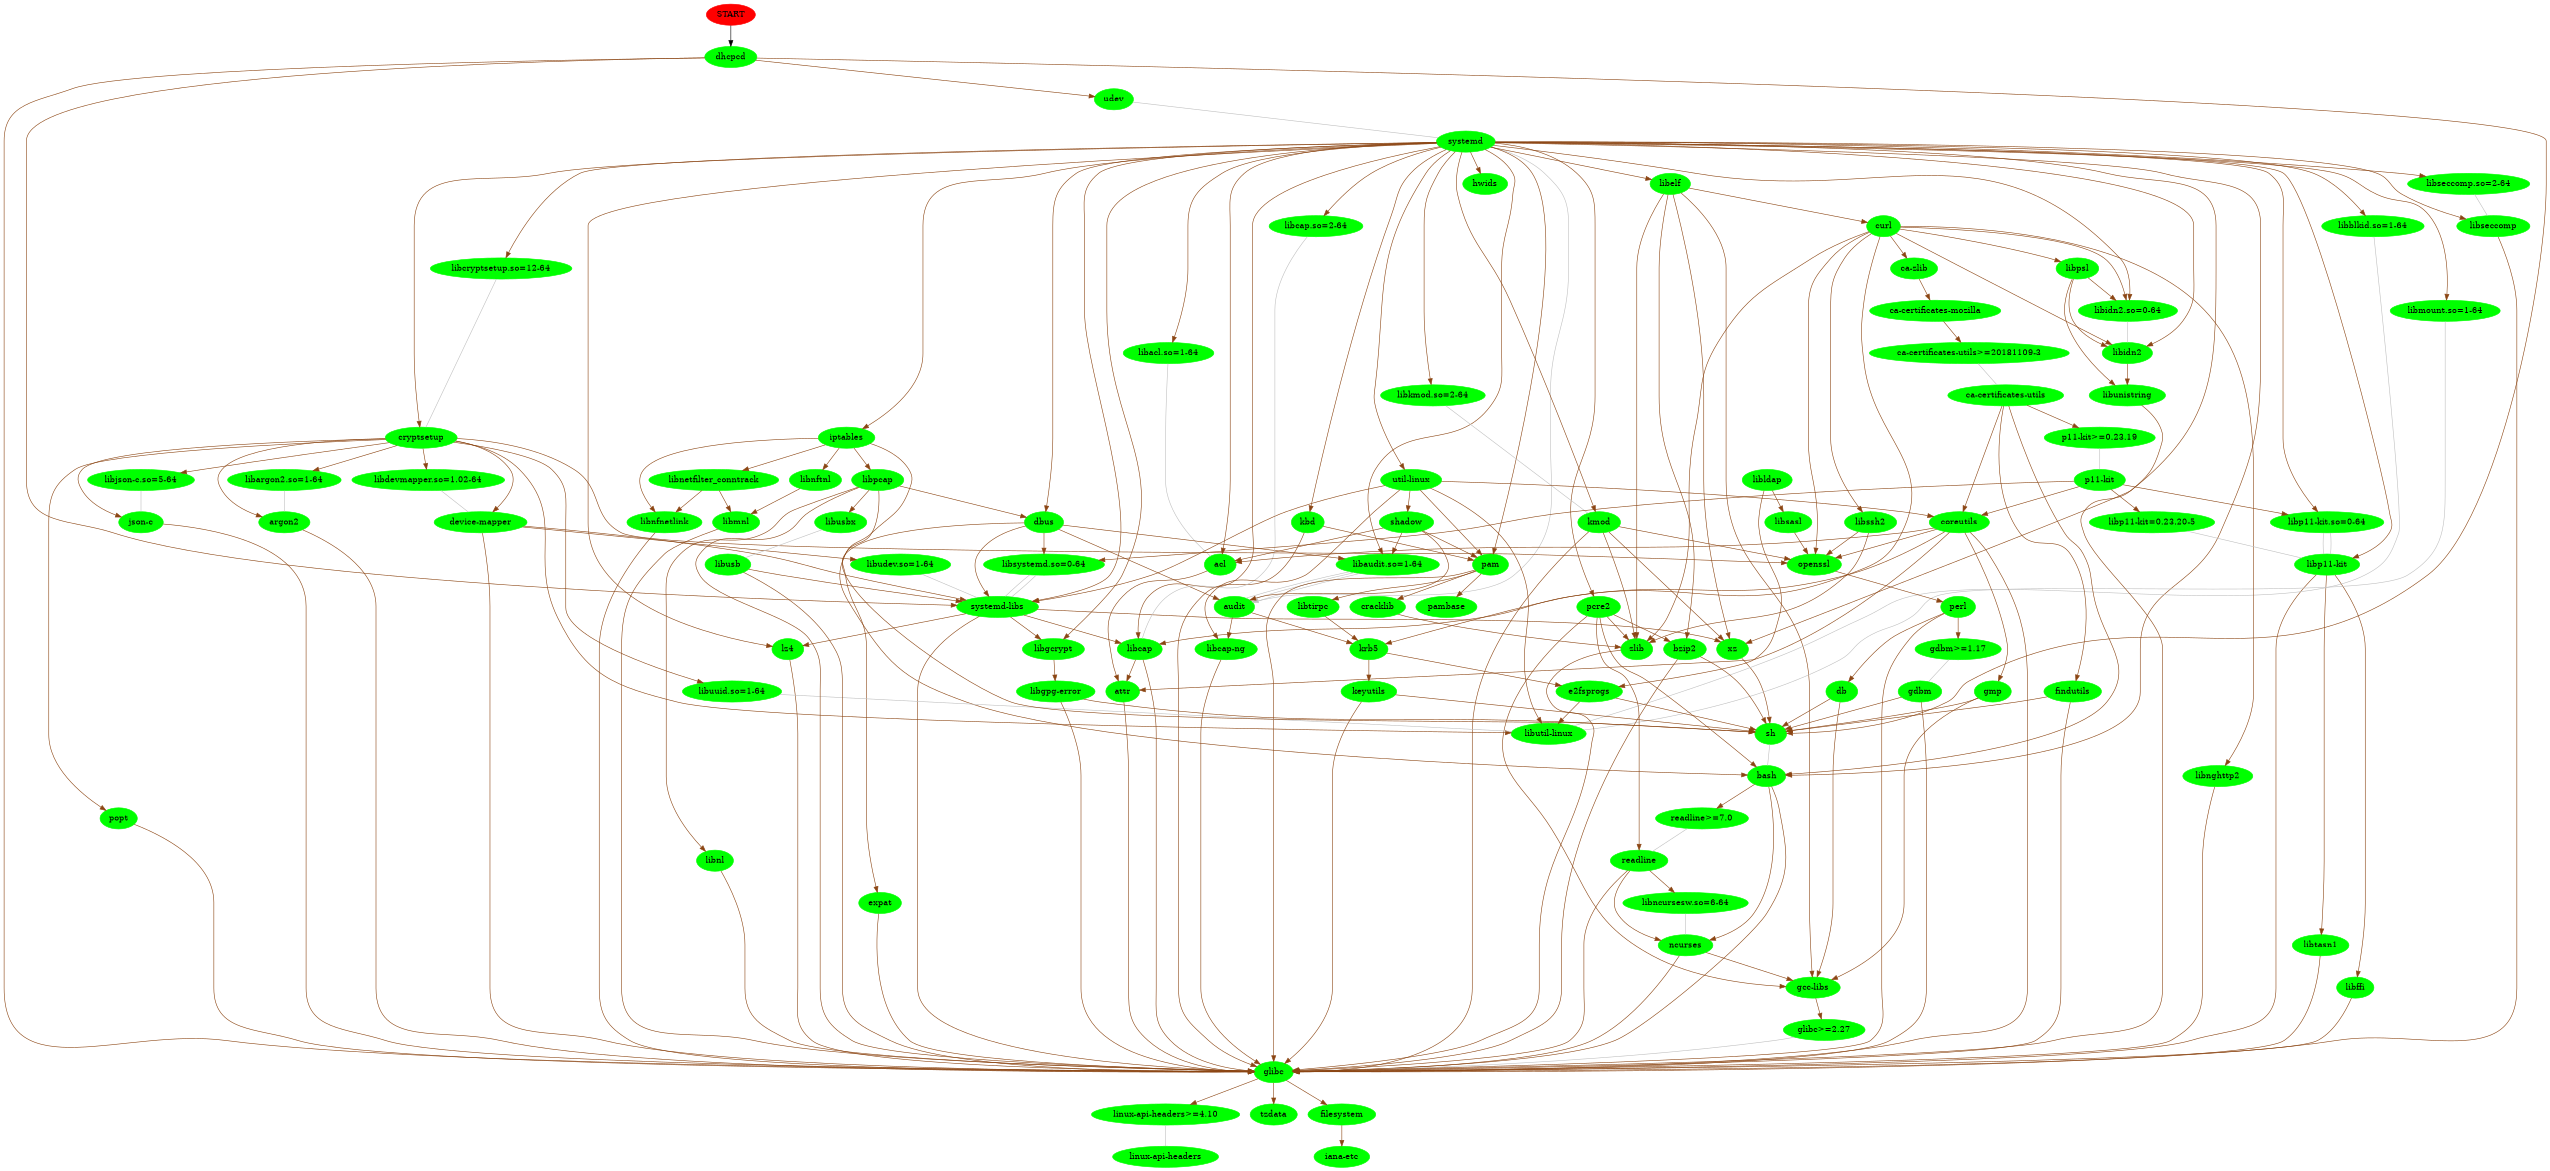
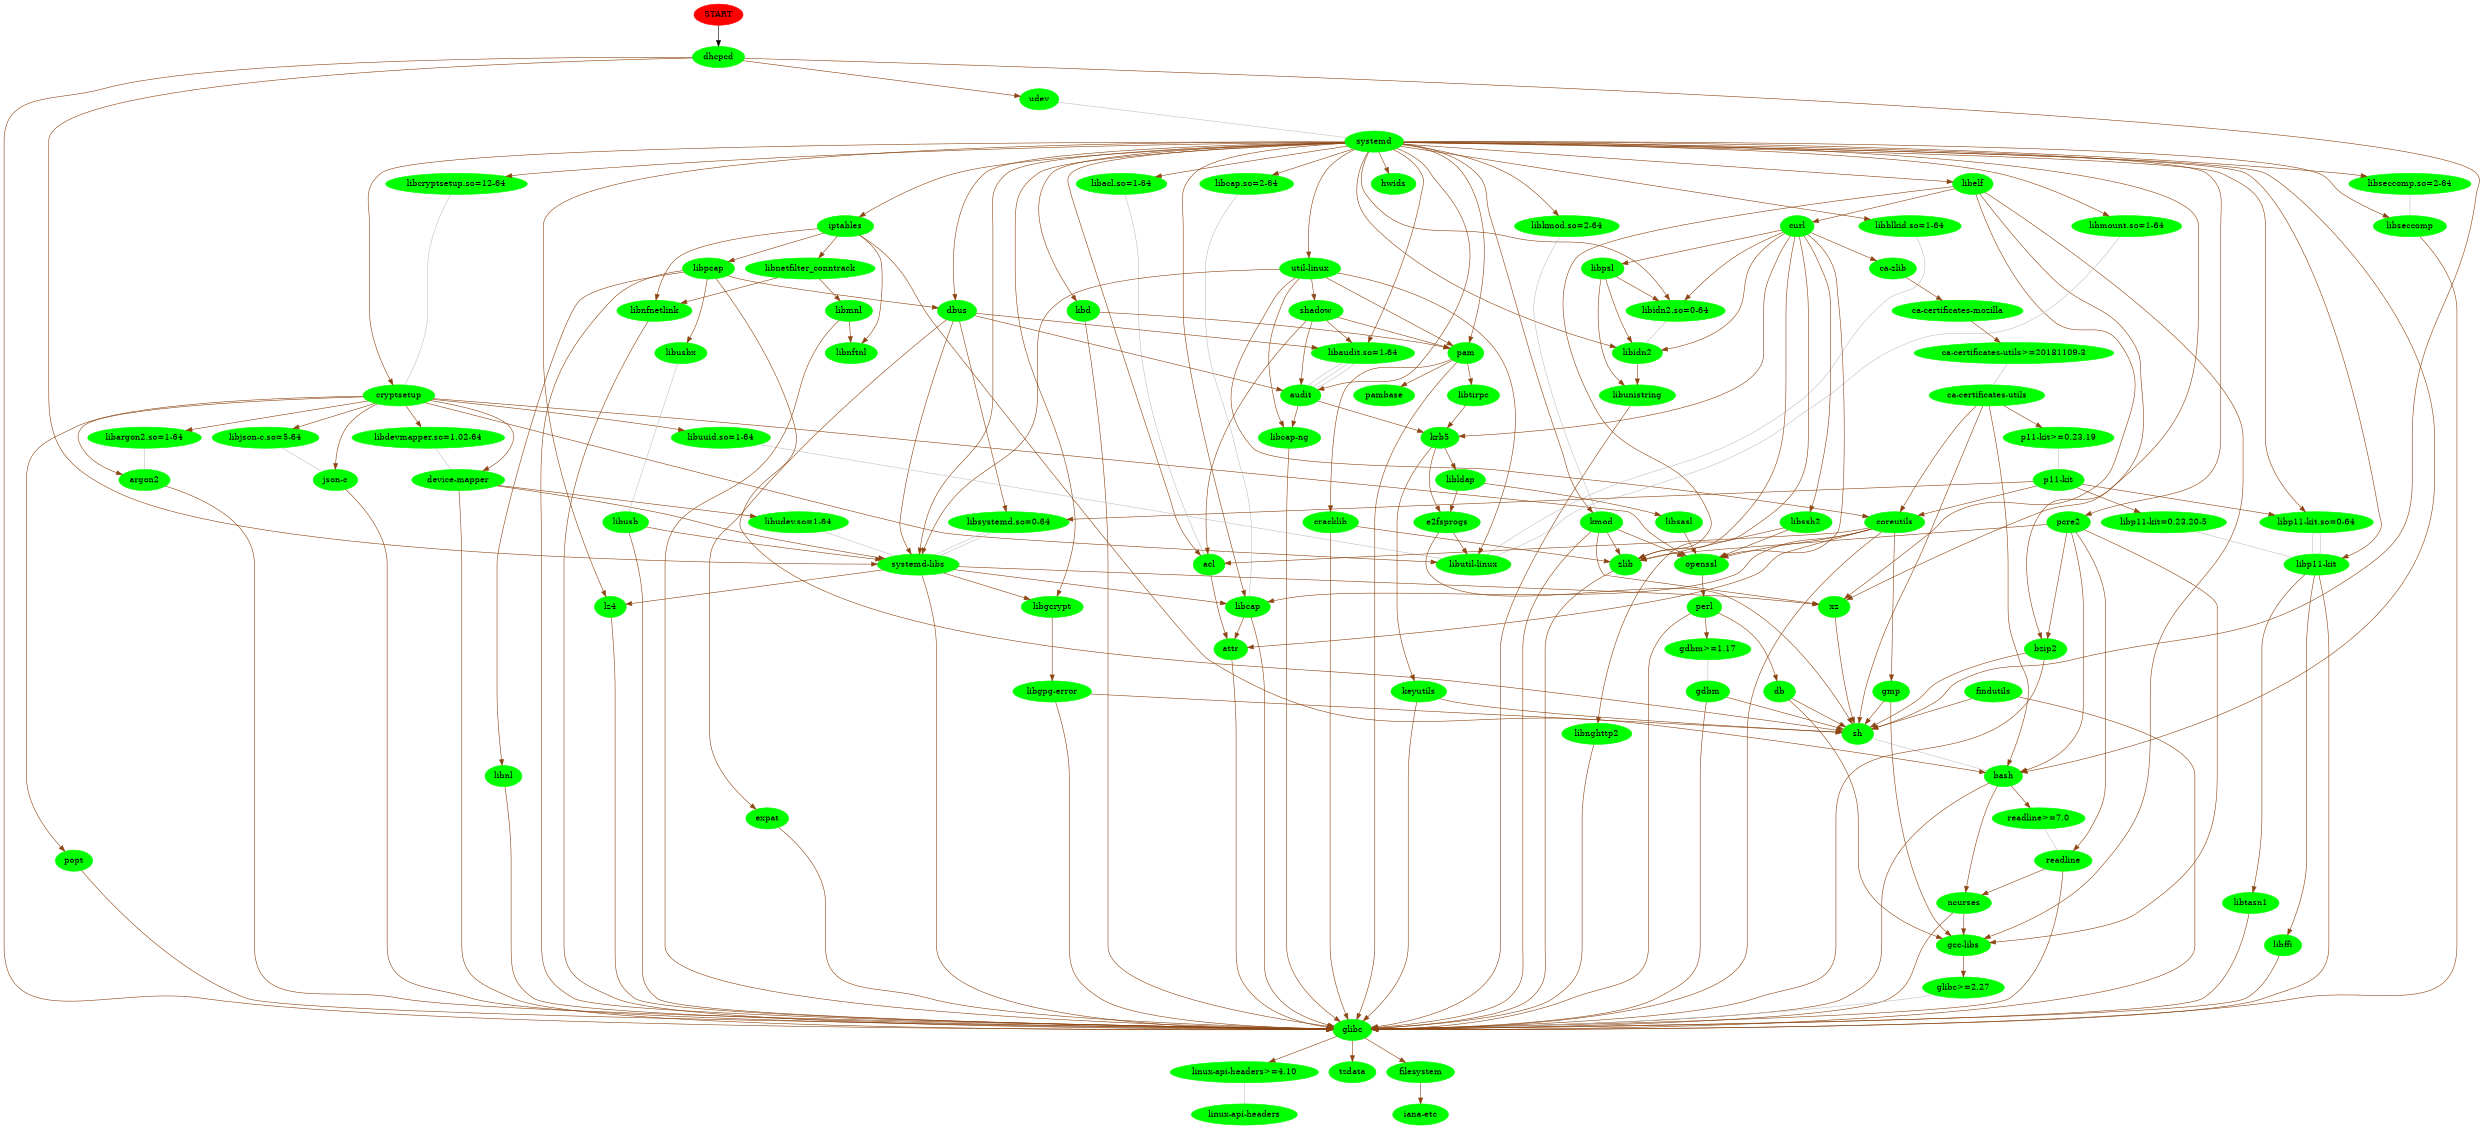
none -> (1449, 456)
(1551, 475) -> (1460, 298)
(778, 500) -> (850, 329)
(2042, 543) -> (1918, 561)
none -> (1330, 775)
(1686, 903) -> none
